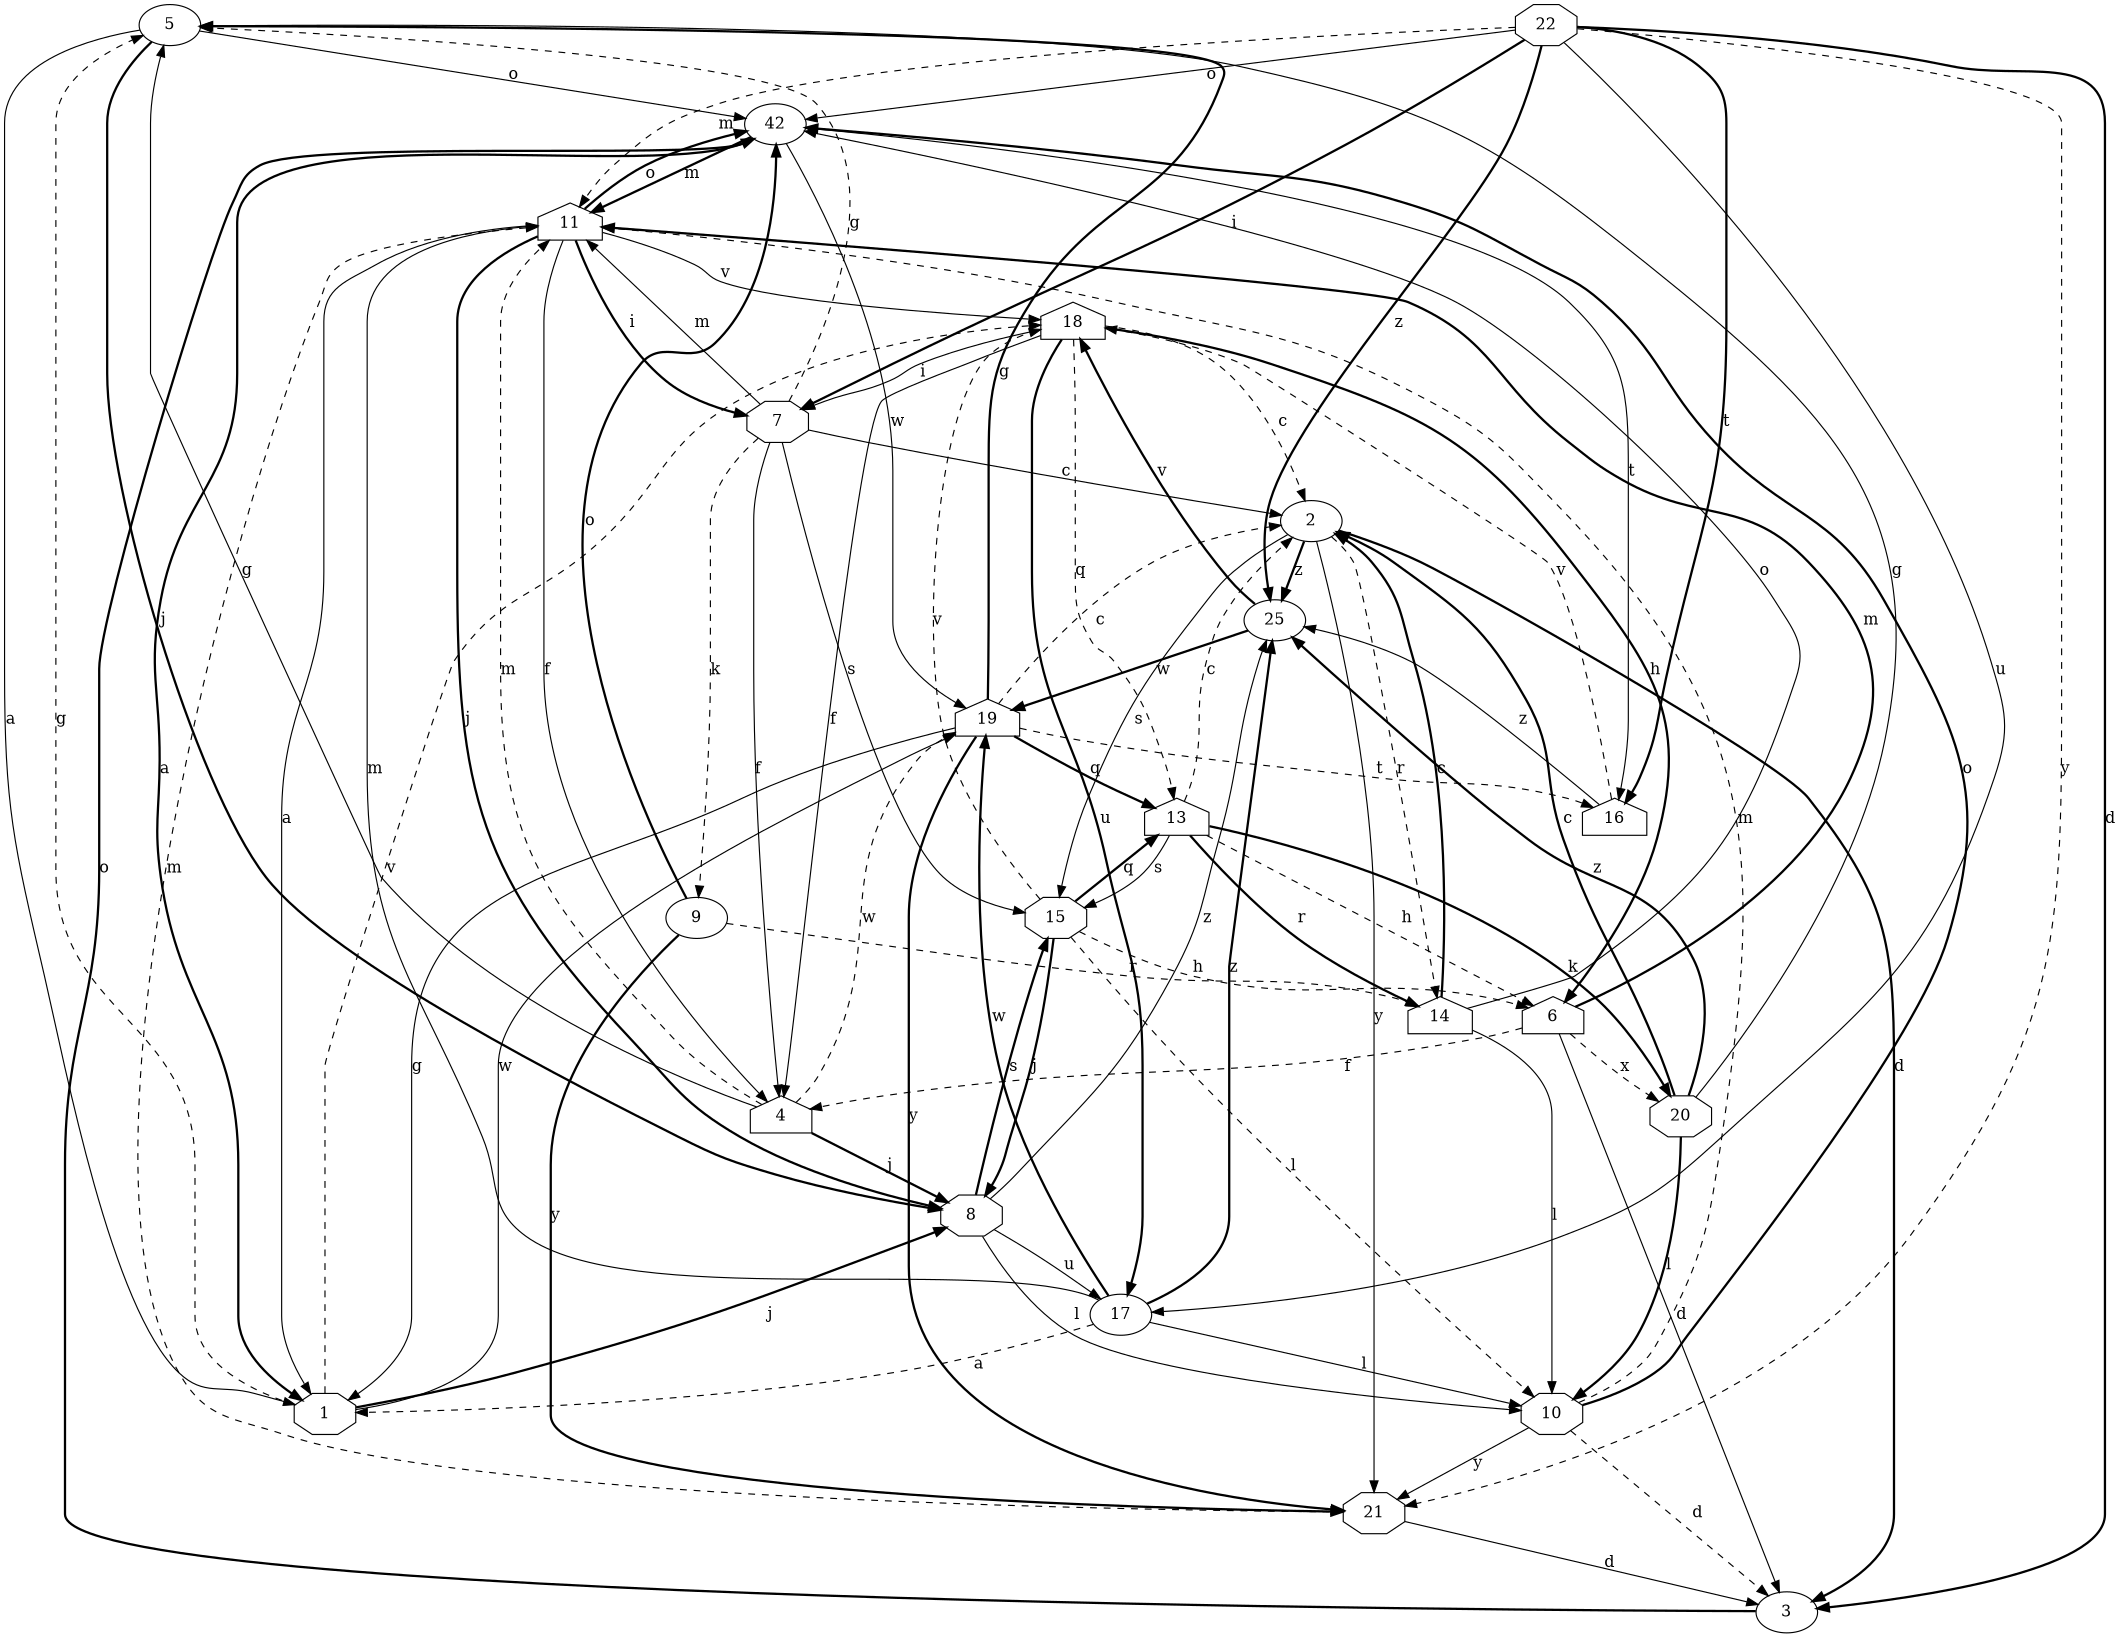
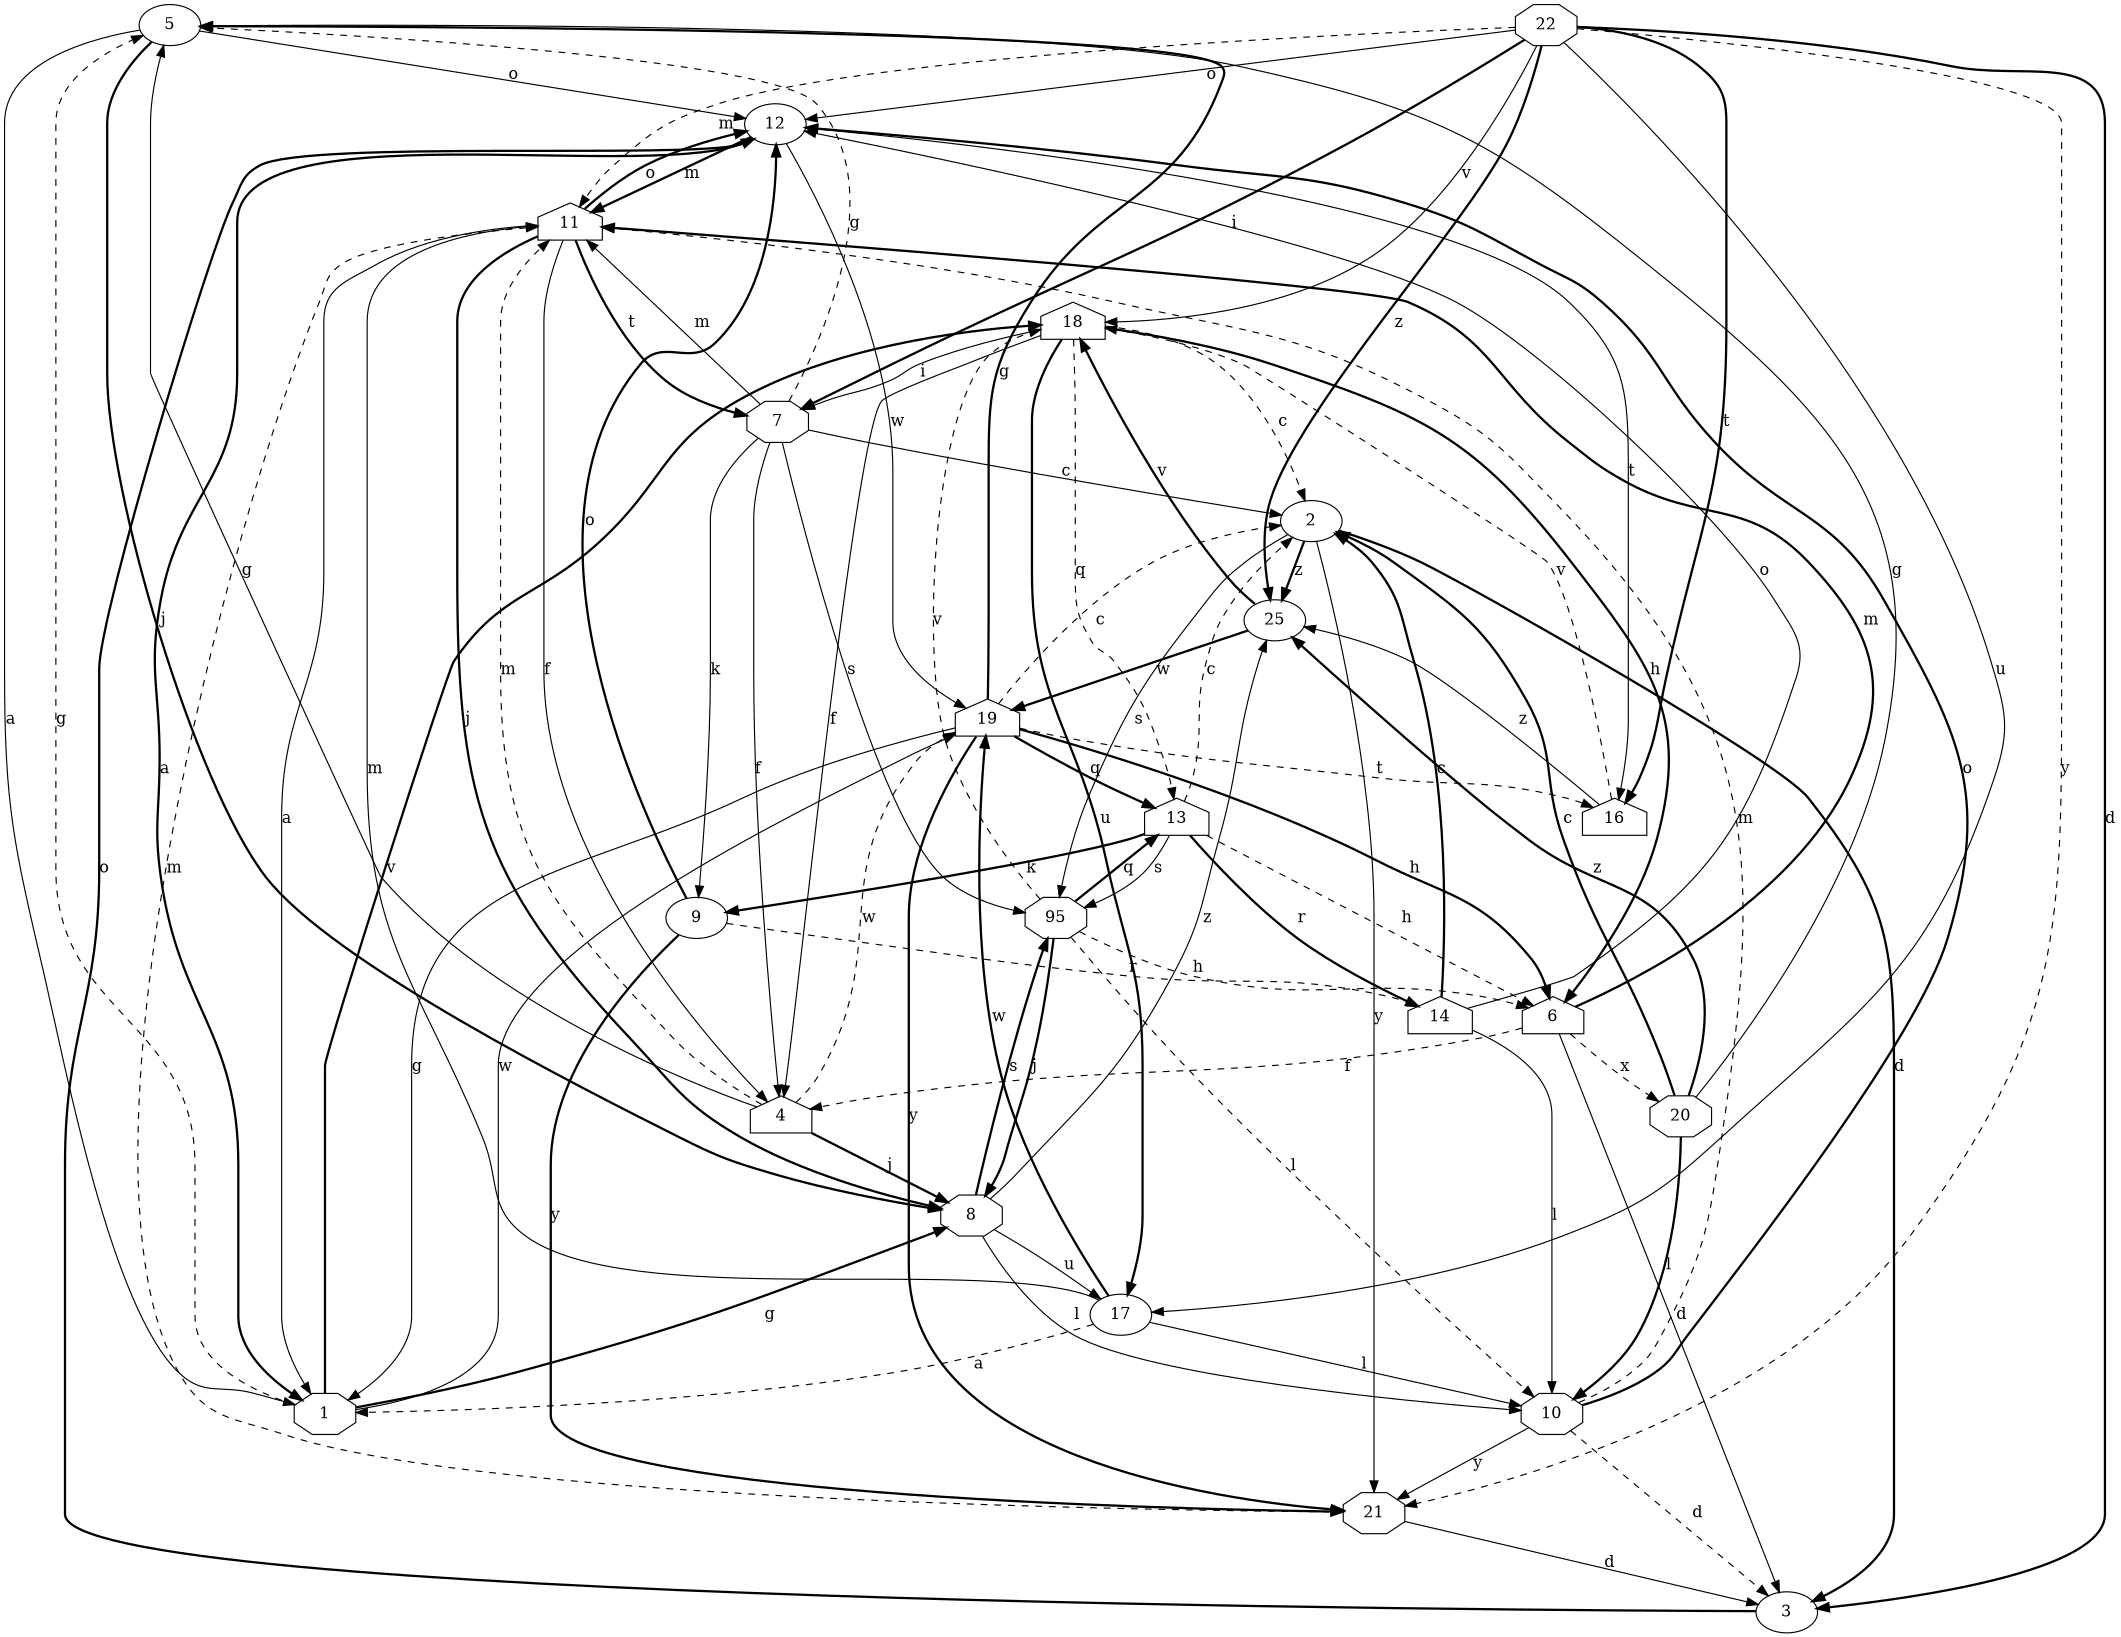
(775, 124) -> (775, 124)
(810, 299) -> (1373, 255)
(632, 323) -> (632, 323)
(710, 654) -> (710, 654)
(444, 689) -> (444, 689)
(1394, 757) -> none
none -> (1302, 826)
(1464, 912) -> (953, 875)
(1056, 918) -> (1056, 918)
(1229, 996) -> none
(770, 1315) -> (770, 1315)
